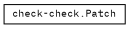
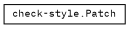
(65, 14) -> (65, 14)
